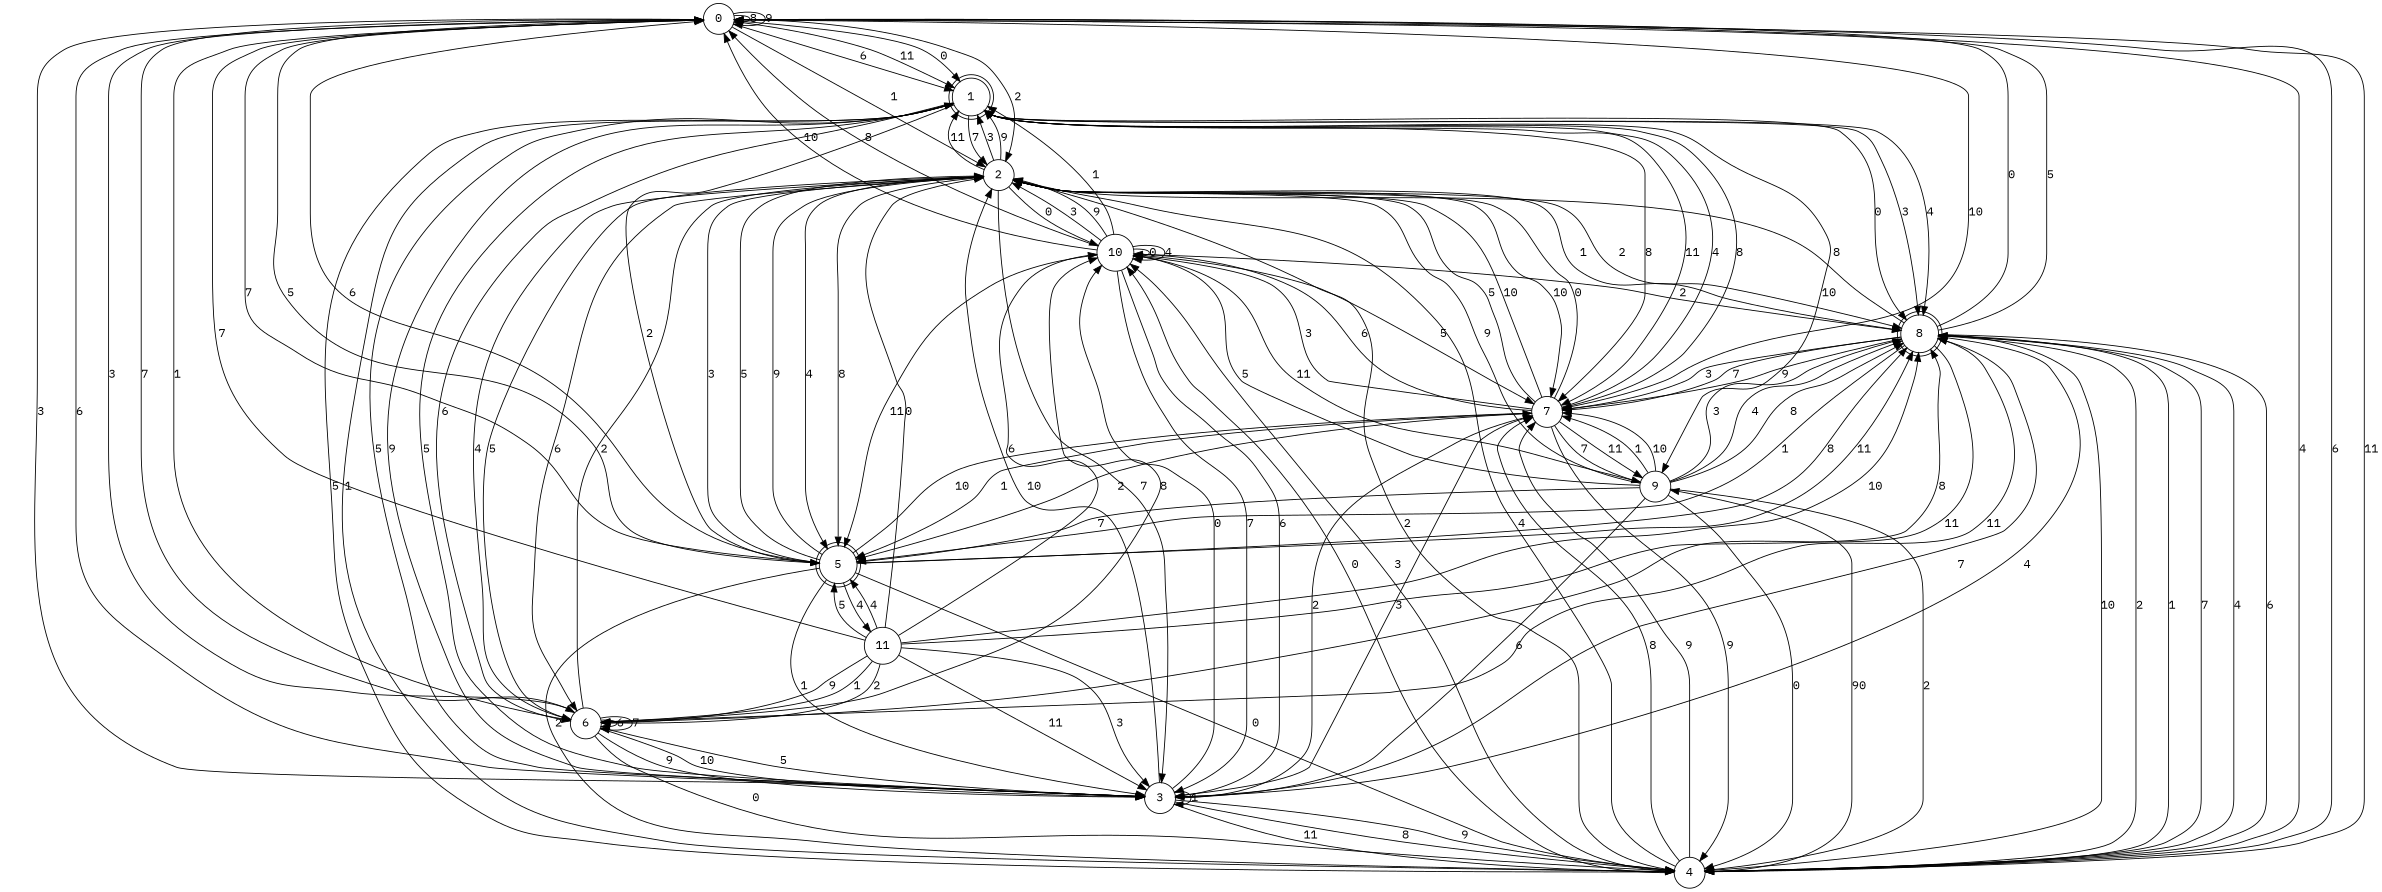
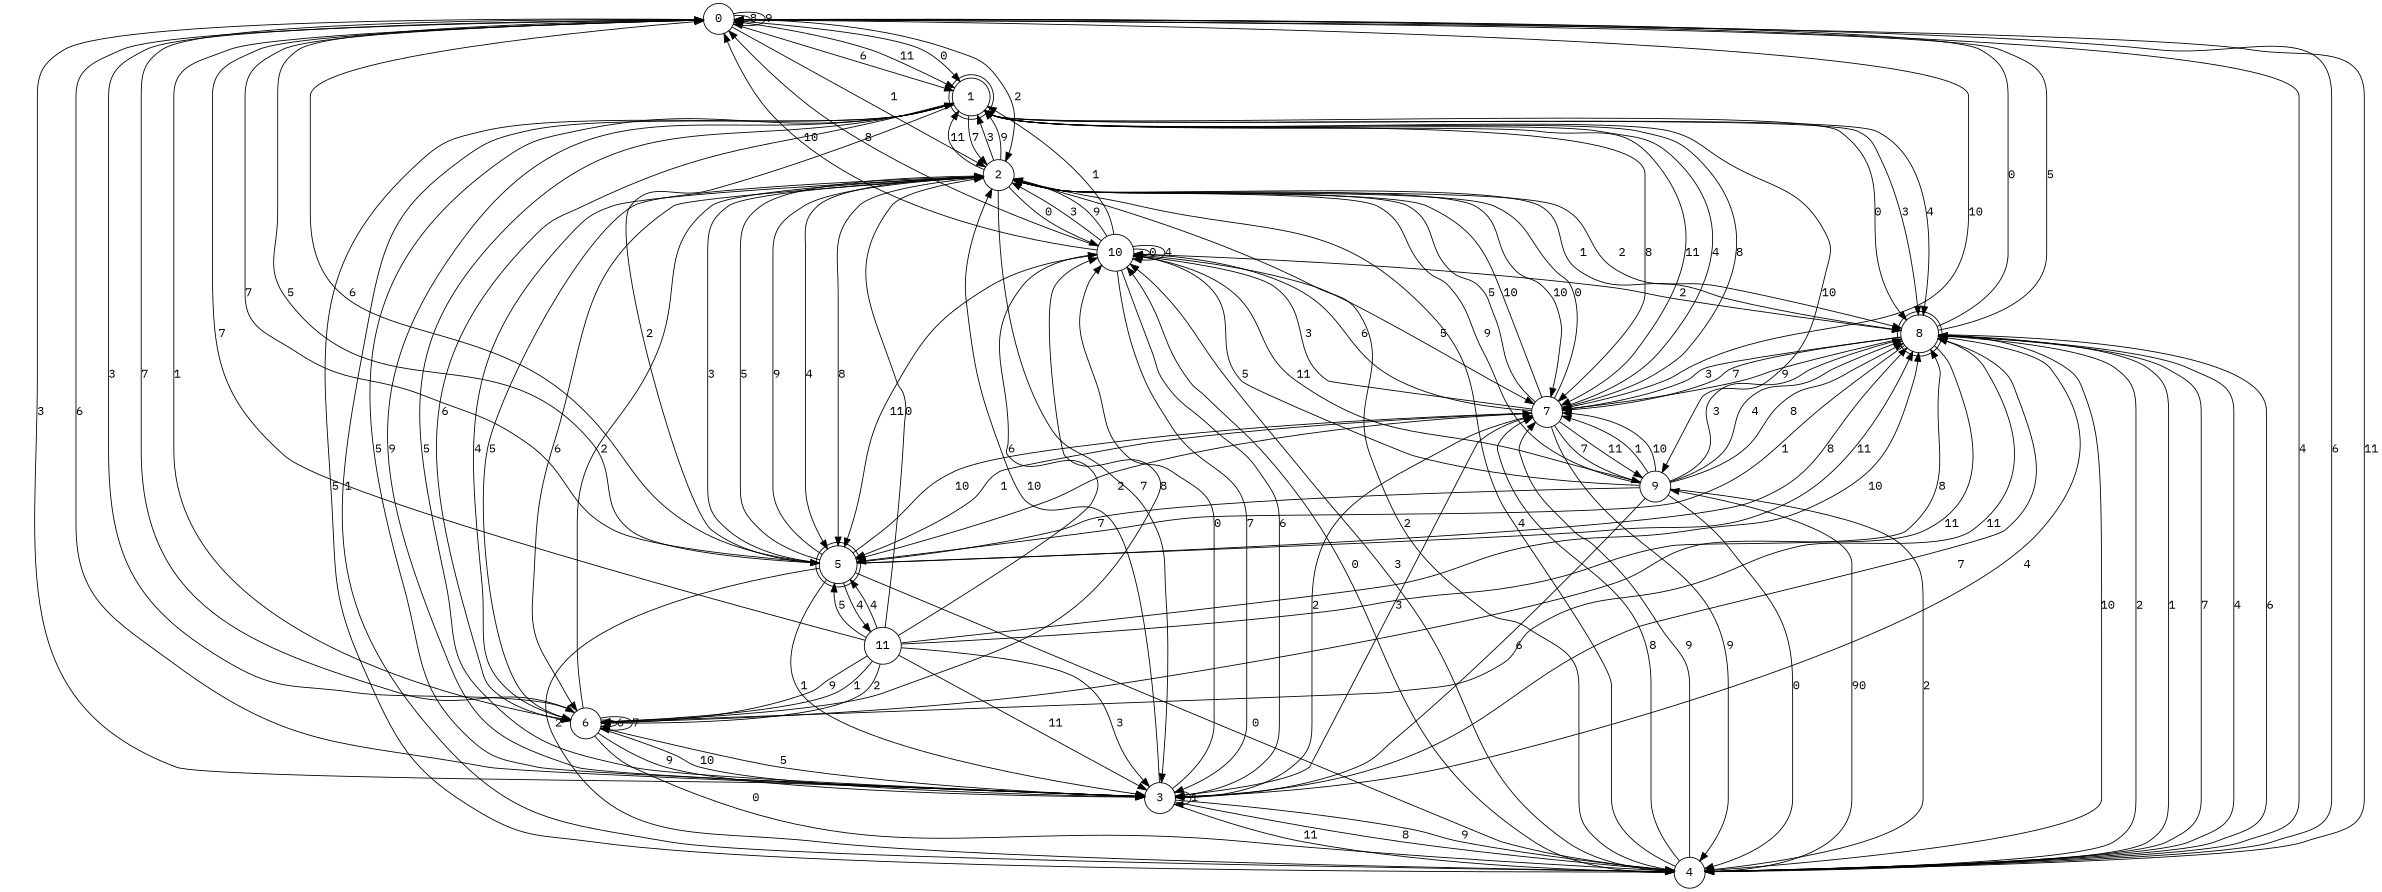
(1570, 202) -> none
